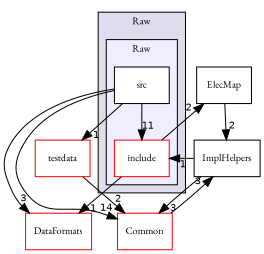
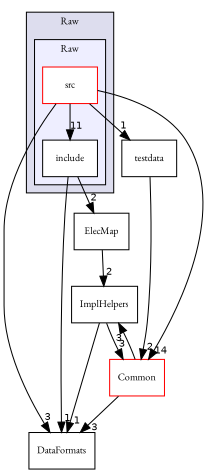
(142, 85) -> (70, 85)
(63, 158) -> (149, 158)
(142, 158) -> (70, 158)
(187, 158) -> (85, 373)
(59, 231) -> (62, 451)
none -> (103, 411)
